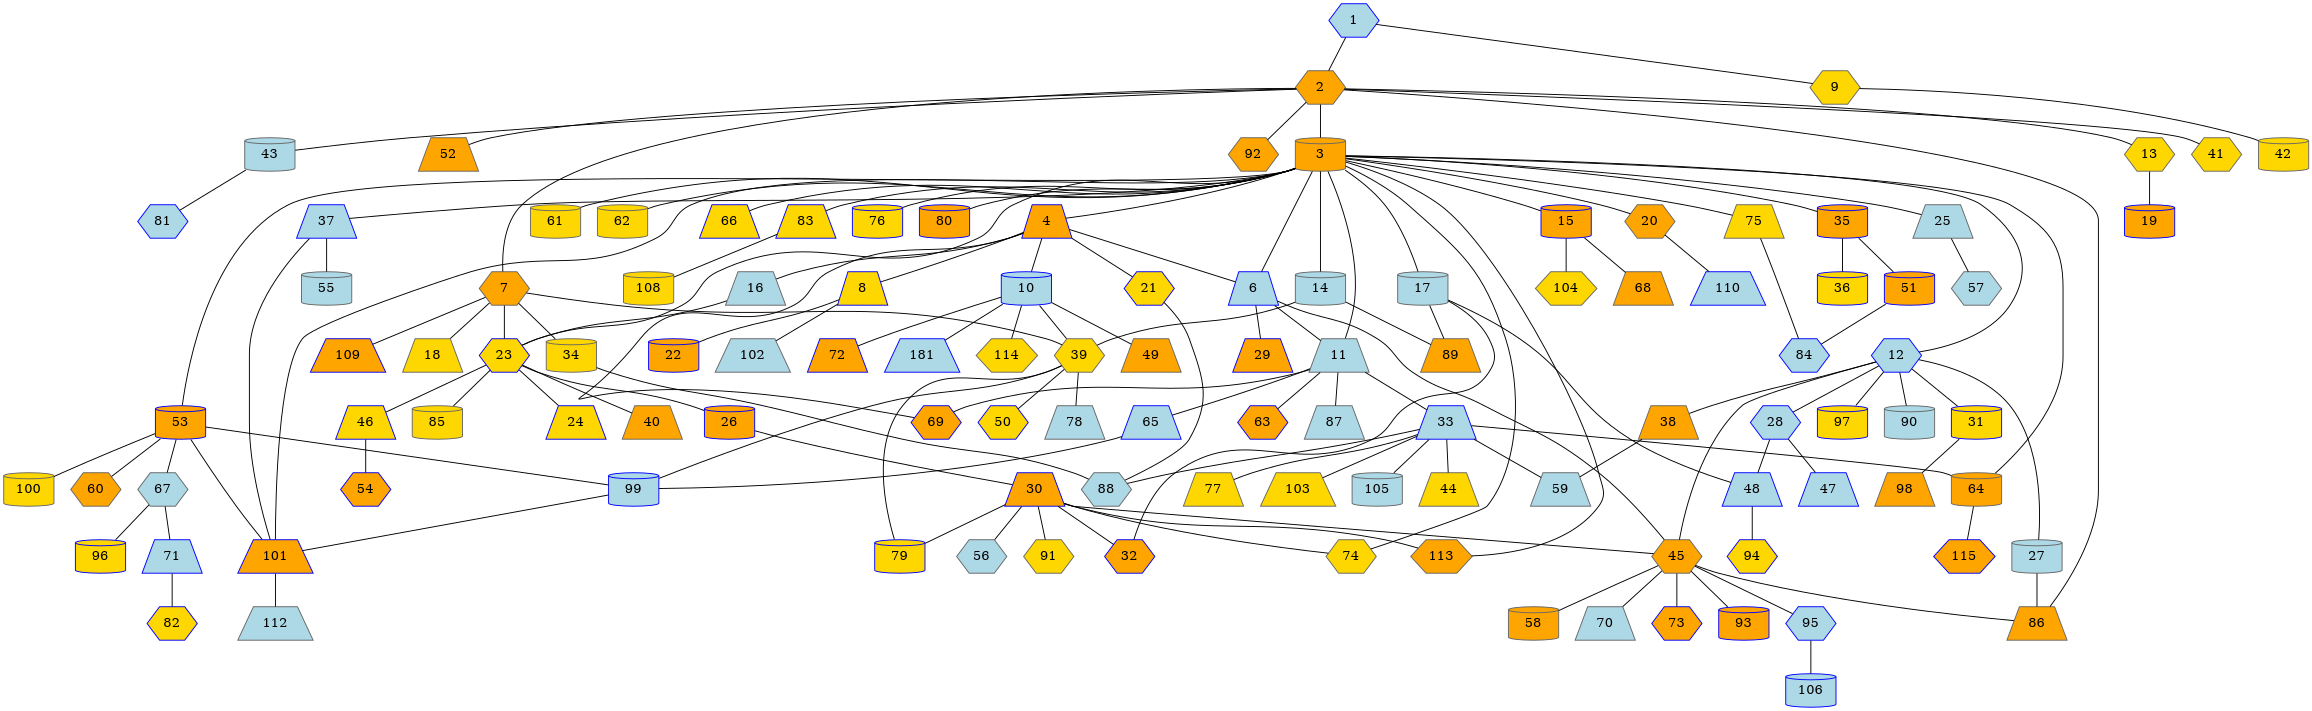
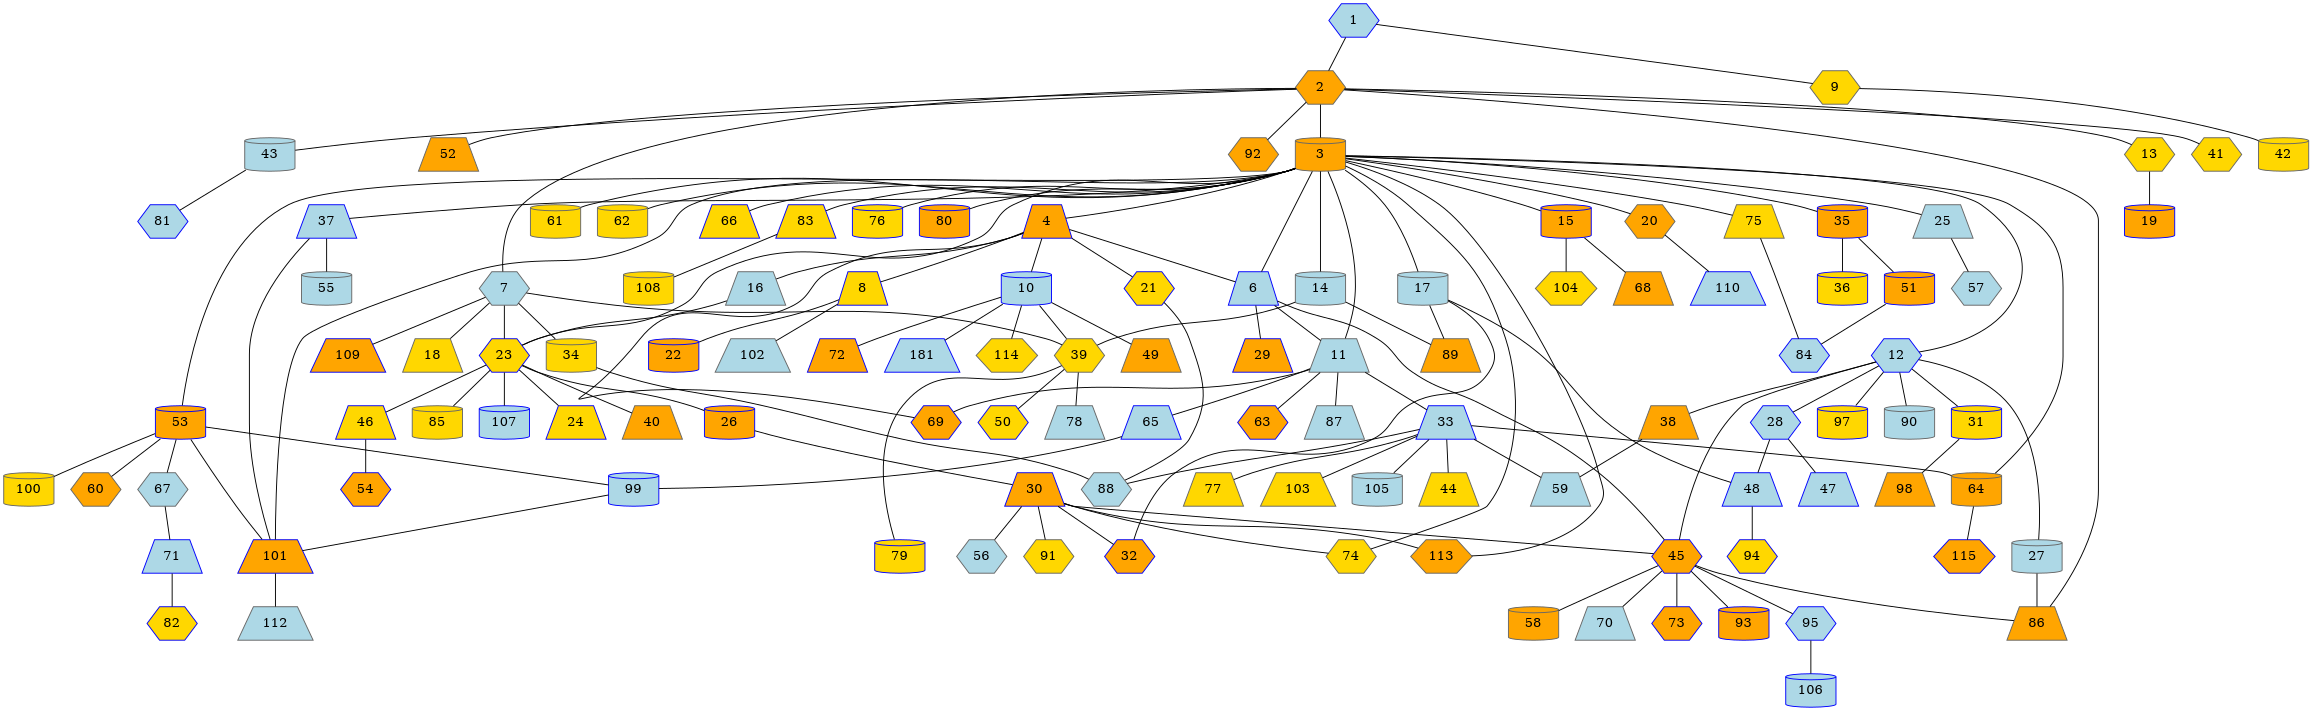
(504, 288) -> (504, 288)
(847, 413) -> none
none -> (504, 422)
(965, 524) -> none
(100, 556) -> none
(1677, 556) -> (1677, 556)
